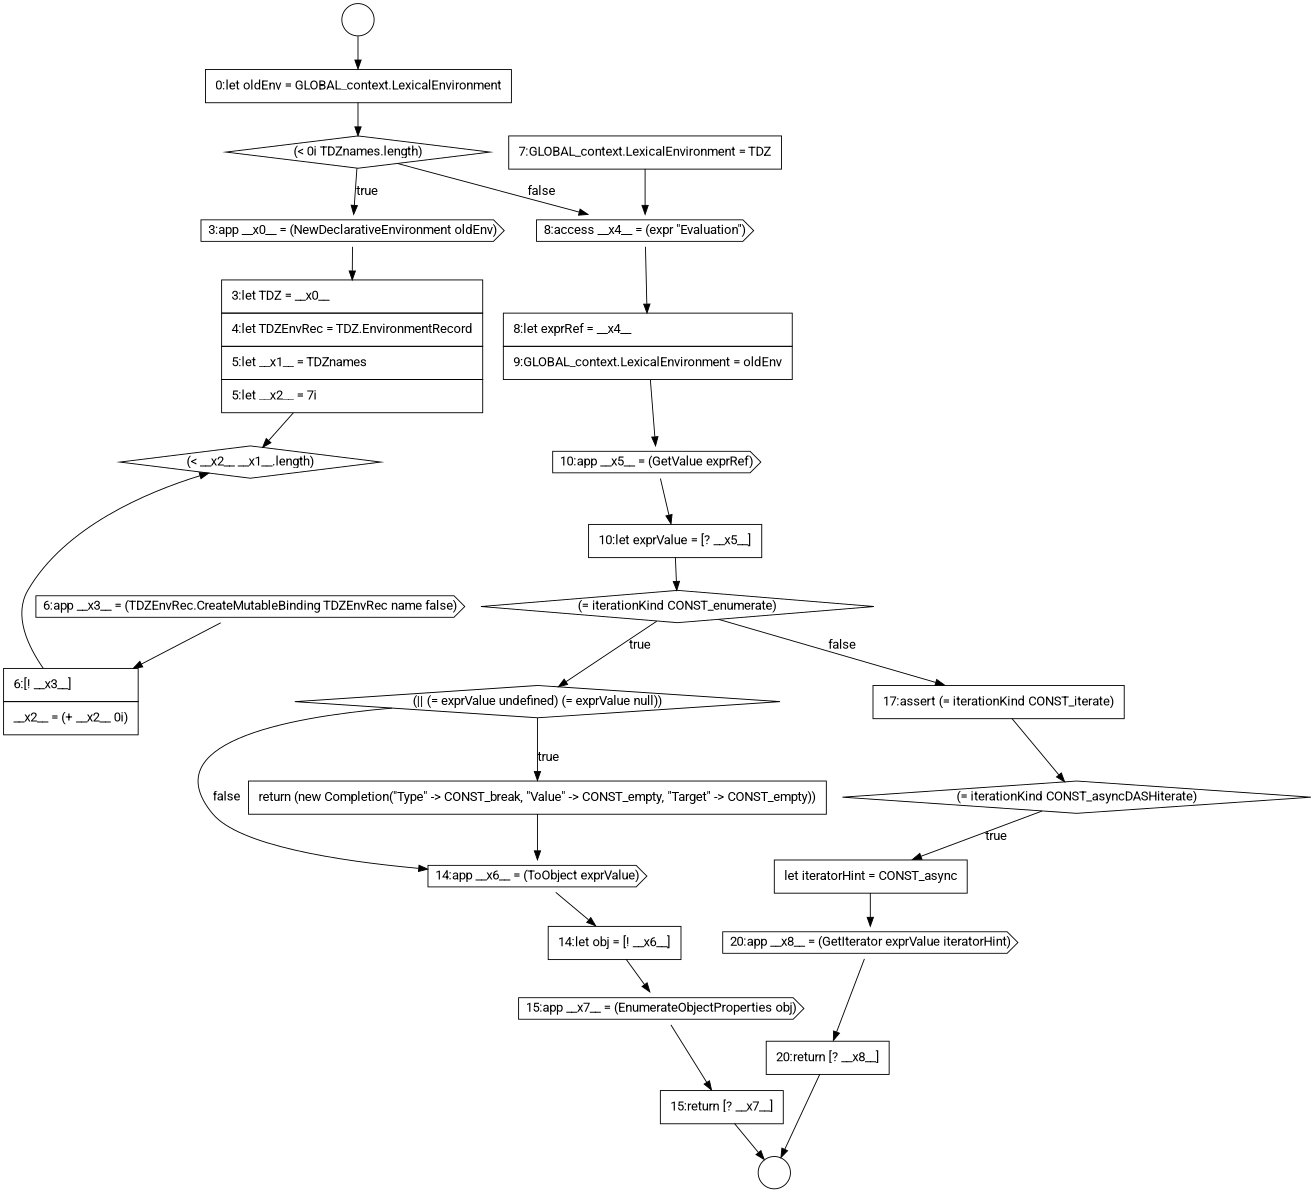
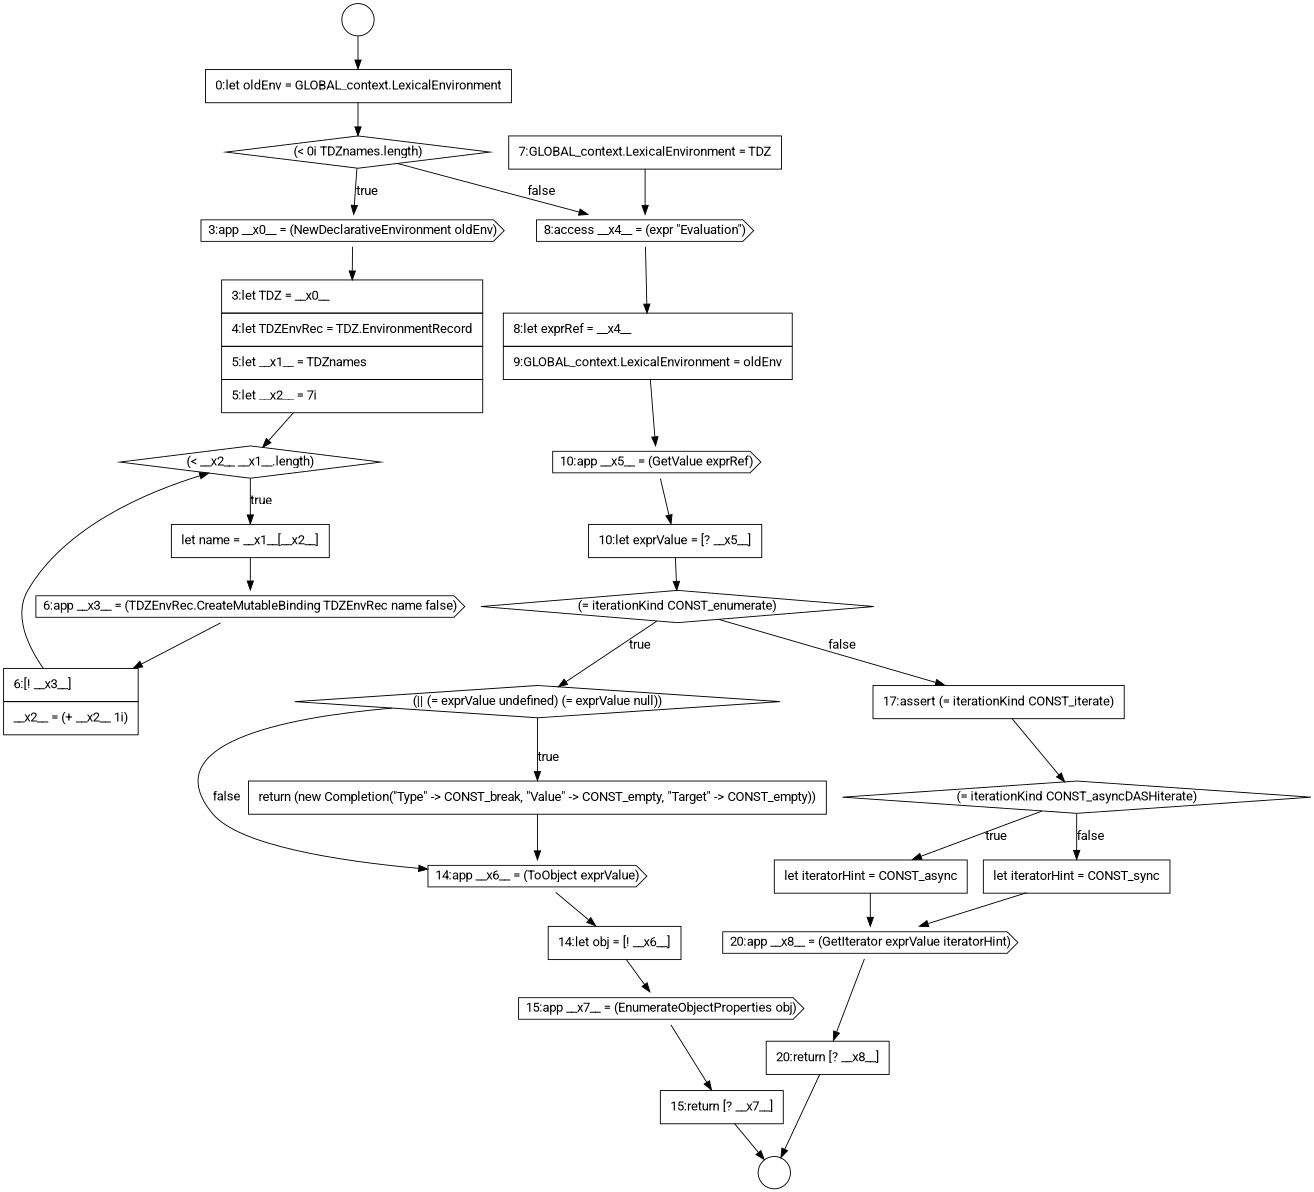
none -> (250, 541)
(71, 718) -> (71, 718)
none -> (1077, 876)
